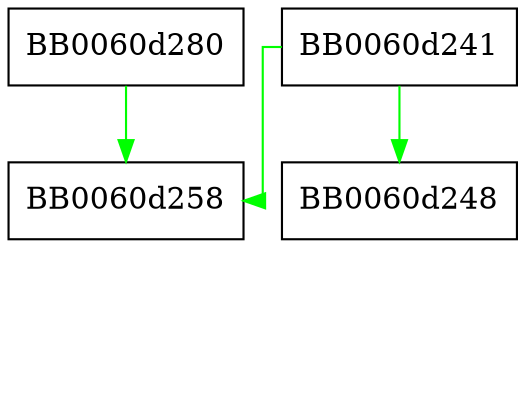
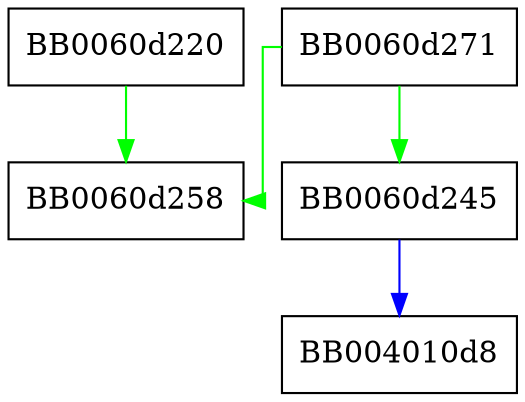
(126, 47) -> (126, 47)
(399, 47) -> (399, 47)
(399, 201) -> (399, 201)
none -> (399, 355)
